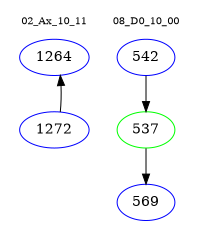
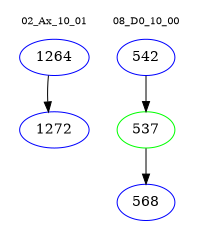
(54, 22) -> (54, 22)
(61, 99) -> (48, 89)
(146, 202) -> (146, 202)
